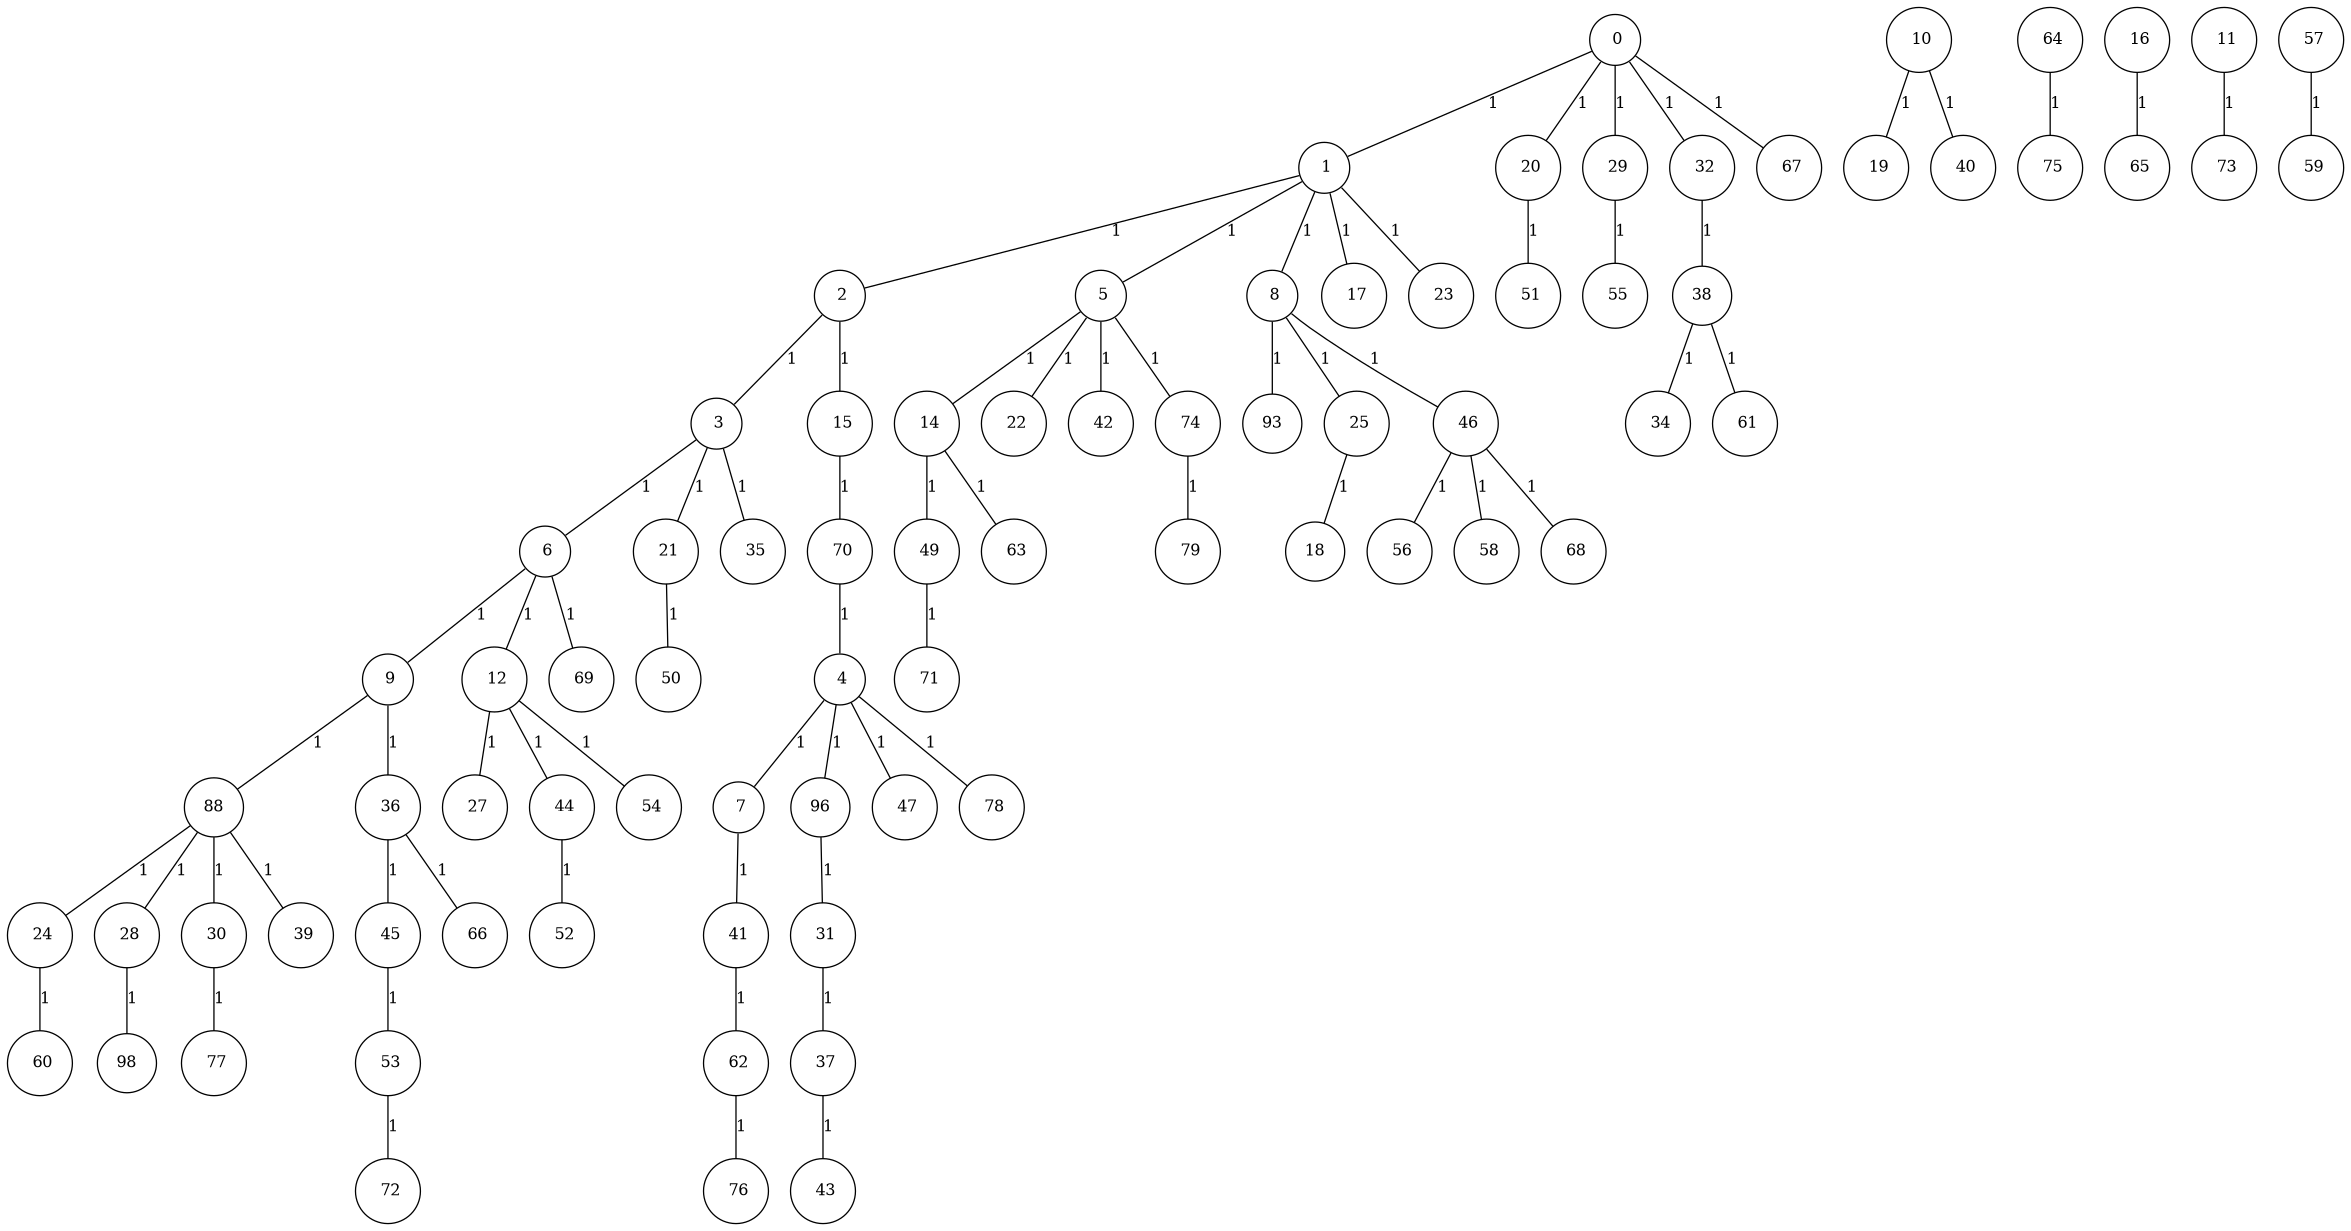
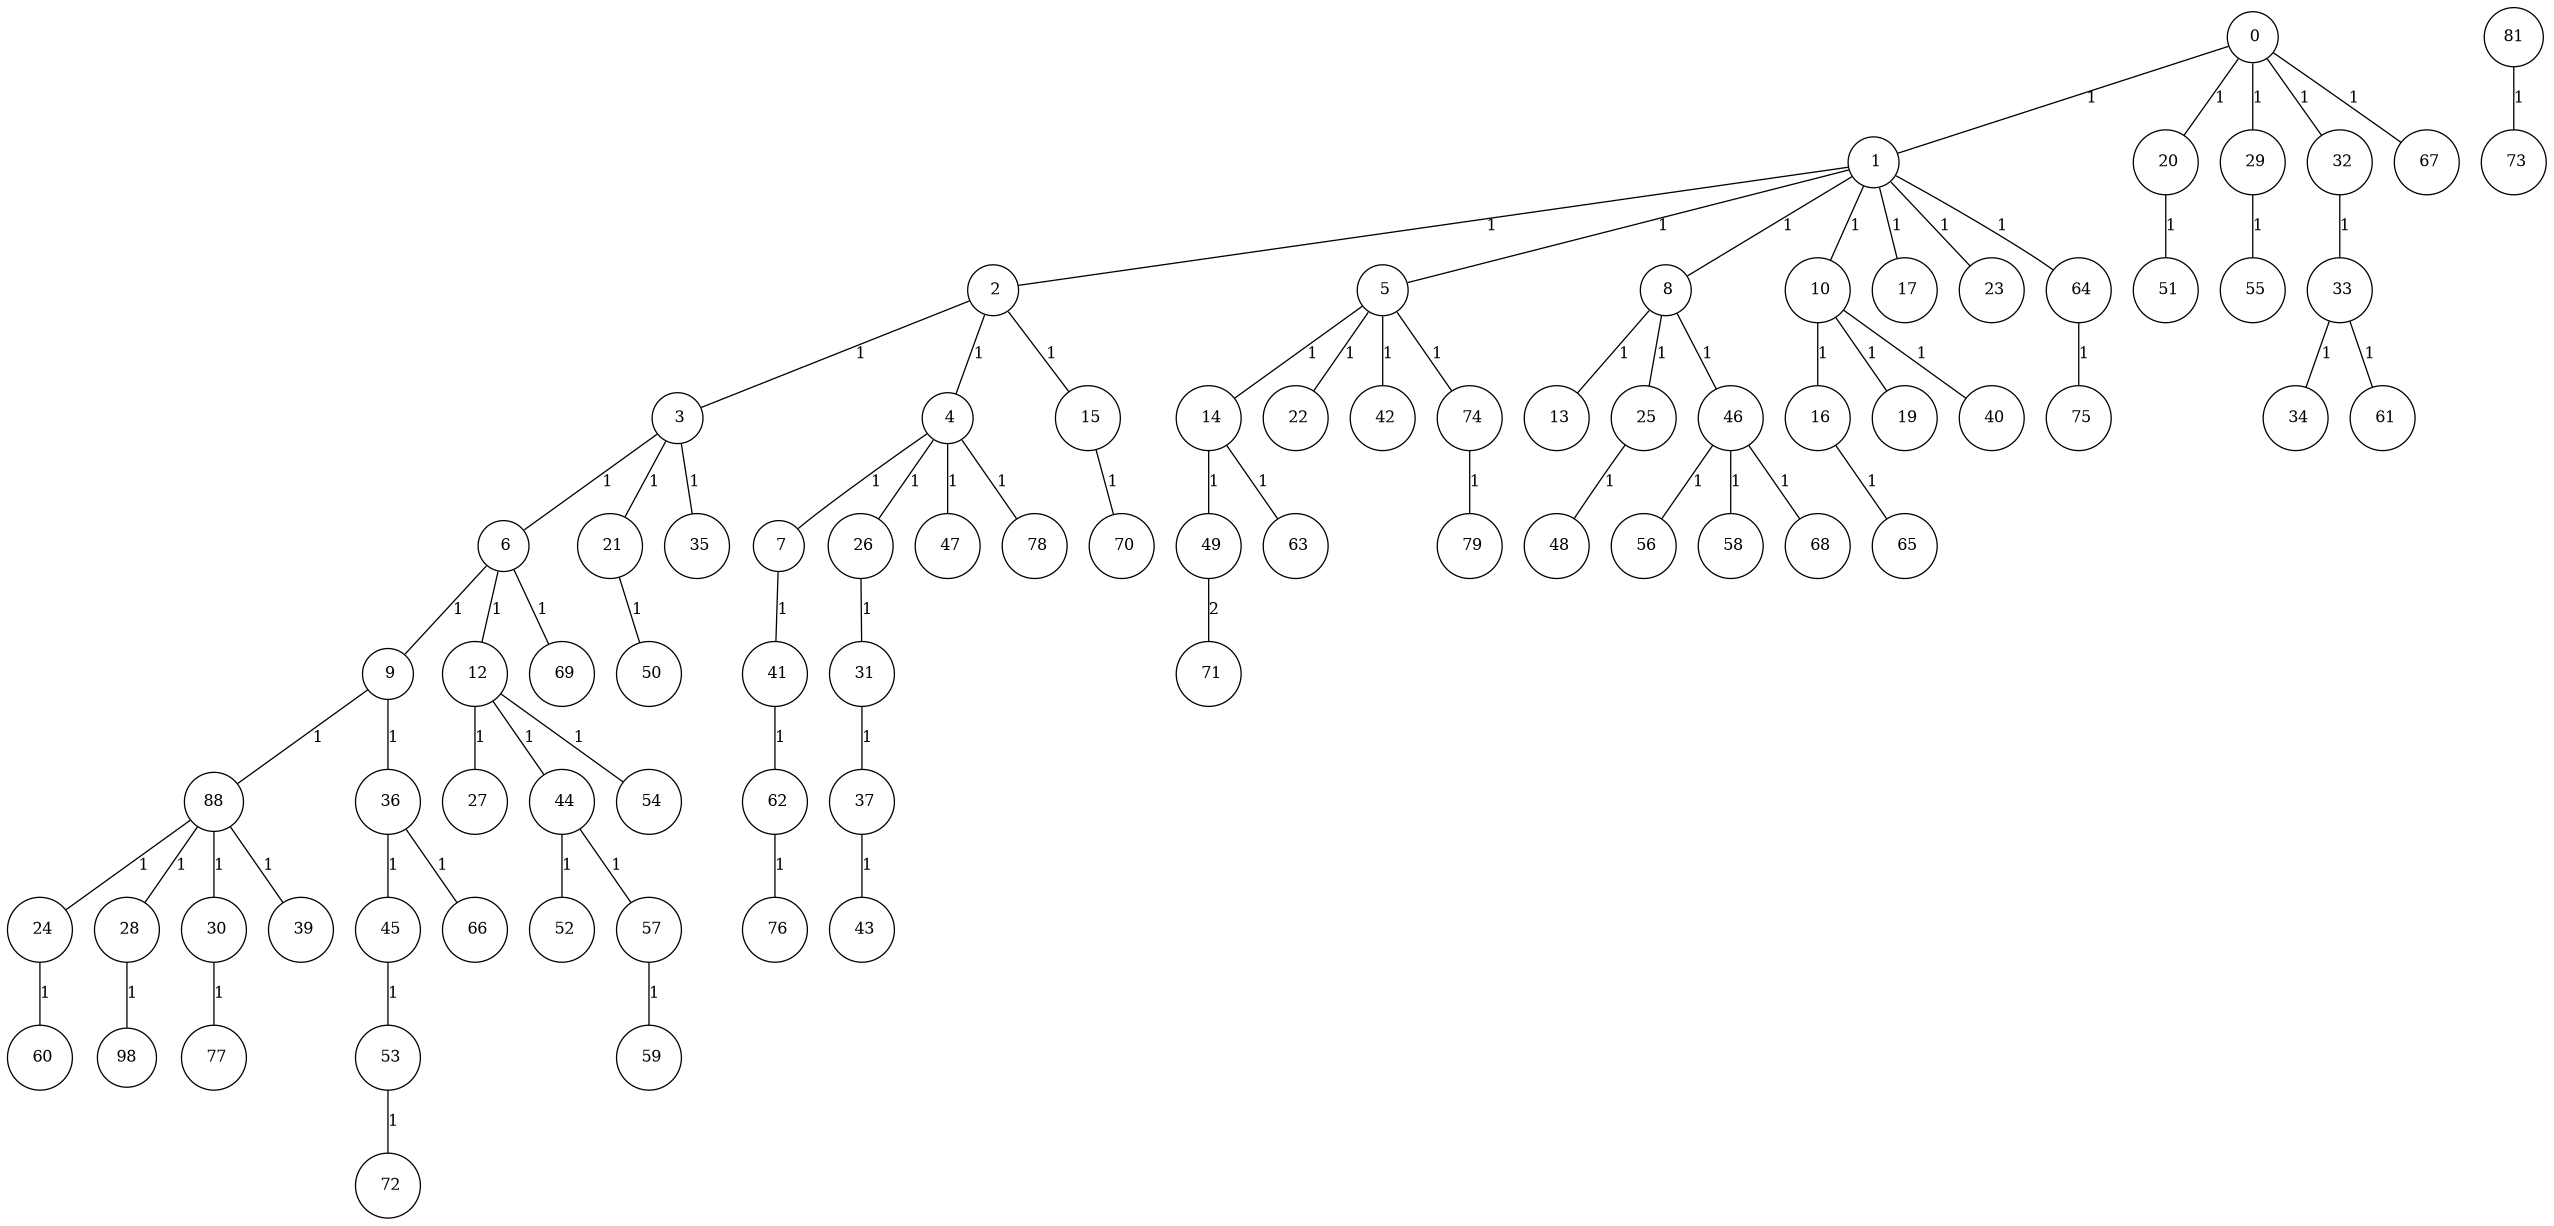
(2224, 40) -> (2514, 37)
none -> (1976, 221)
none -> (1847, 223)
(1702, 296) -> (2340, 290)
none -> (1818, 354)
(1272, 424) -> (1557, 418)
(1315, 552) -> (1557, 546)
(932, 616) -> (1214, 610)
(840, 619) -> (970, 354)
(820, 807) -> (861, 546)
none -> (605, 866)
